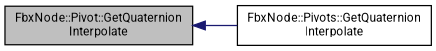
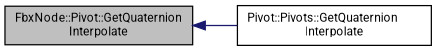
(334, 25) -> (334, 25)
